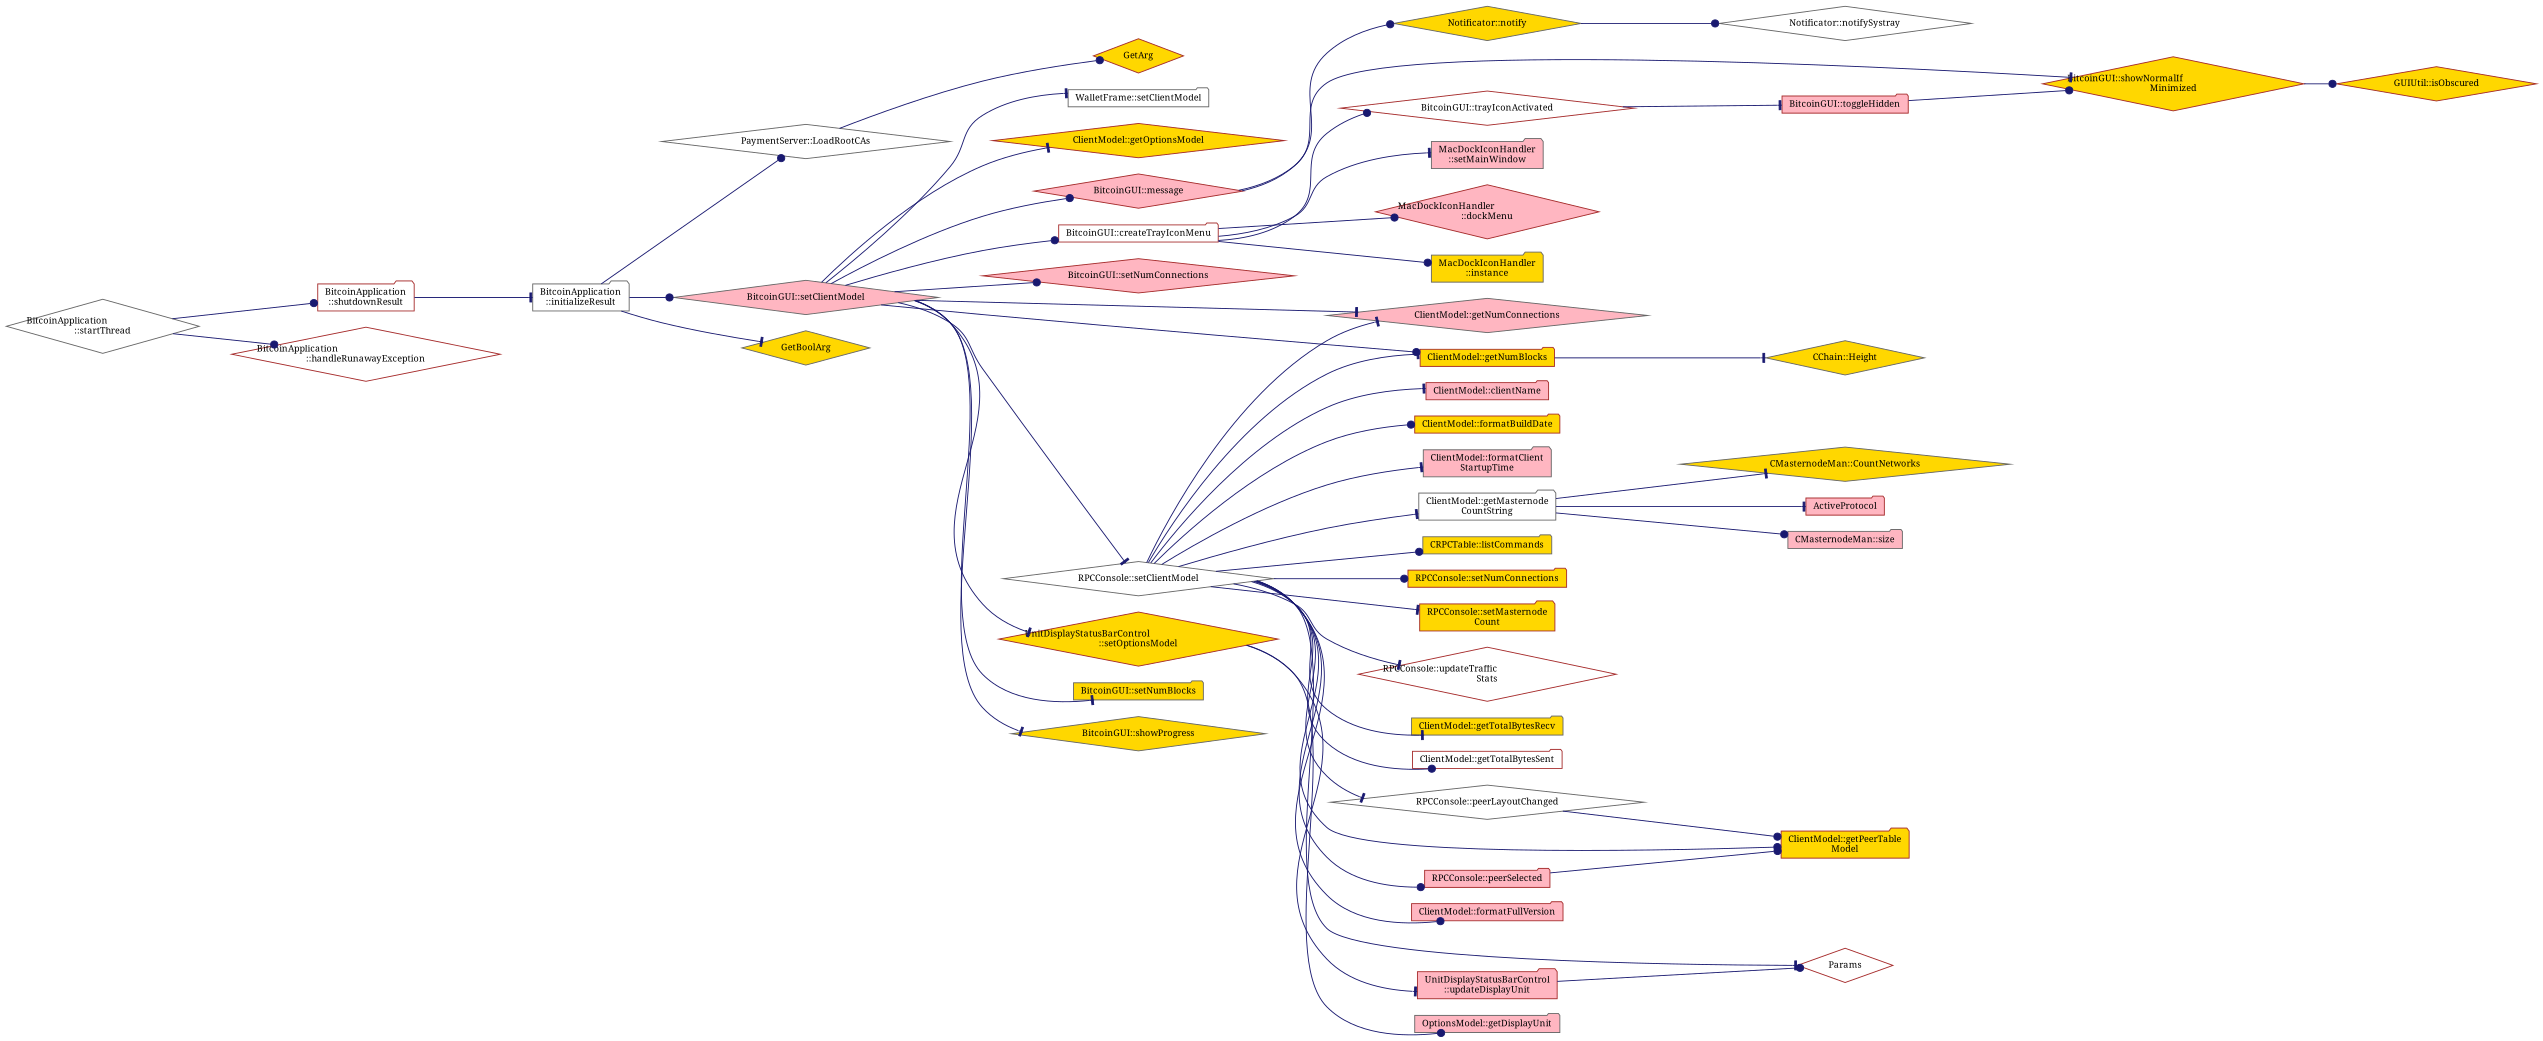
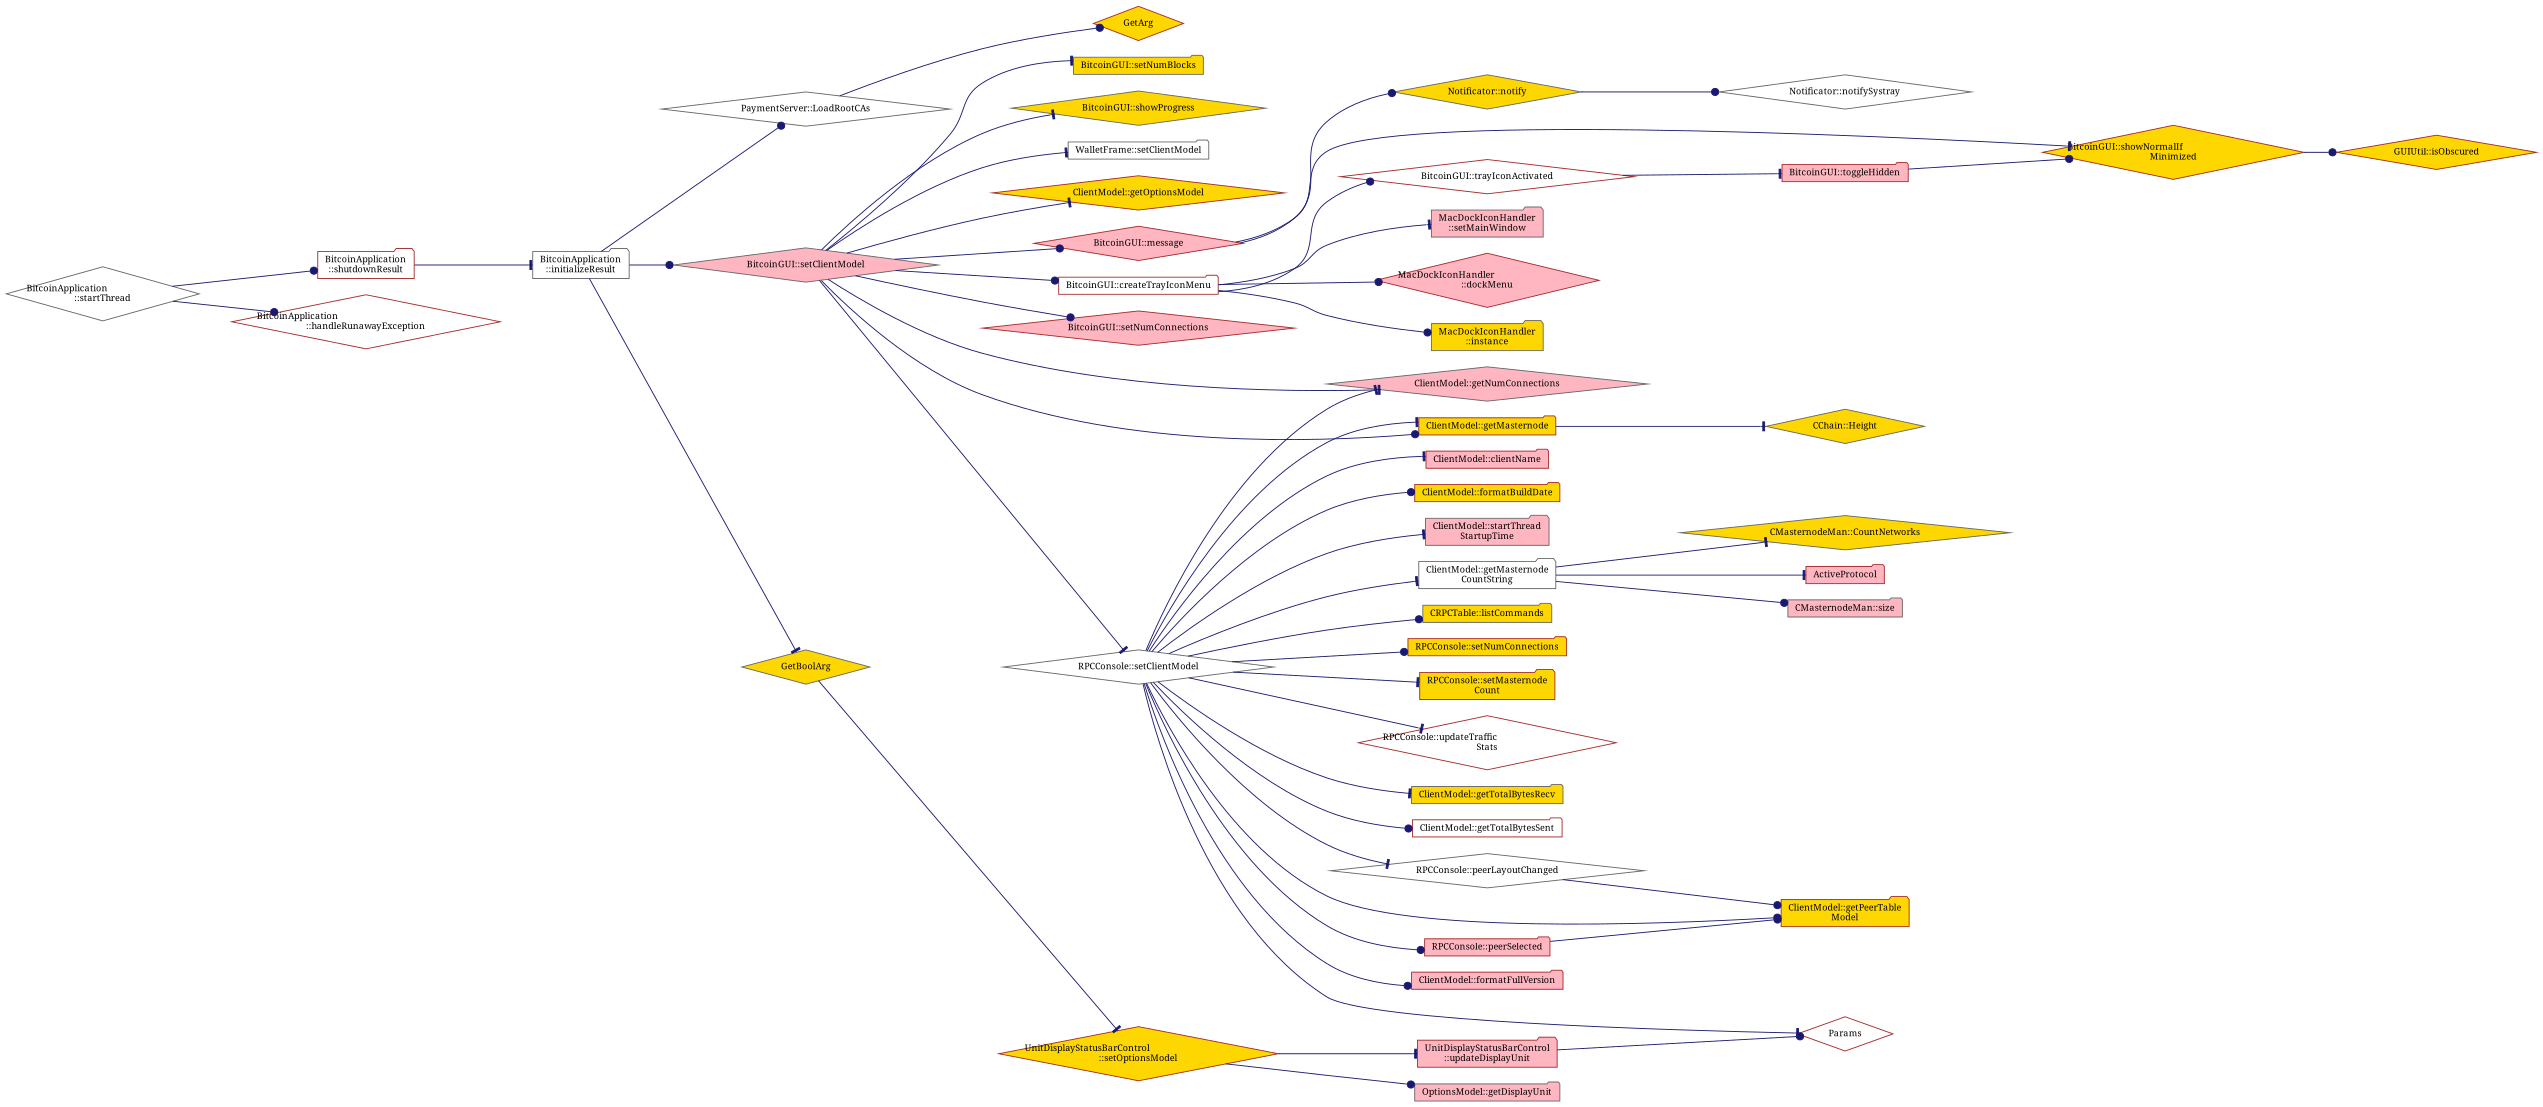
(1487, 358) -> (1487, 426)
(1487, 463) -> (1487, 532)
(961, 487) -> (967, 854)
